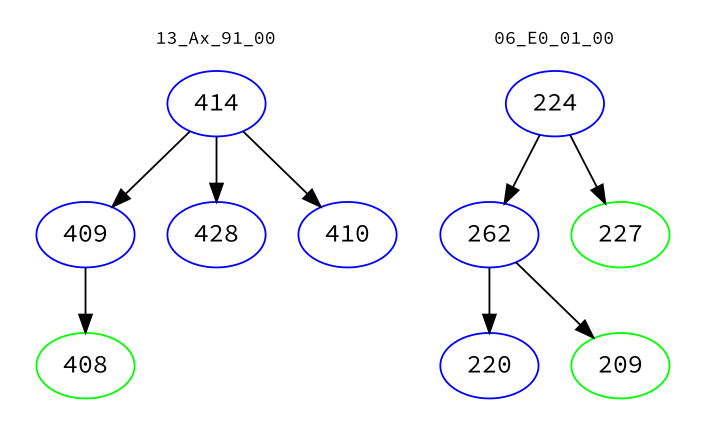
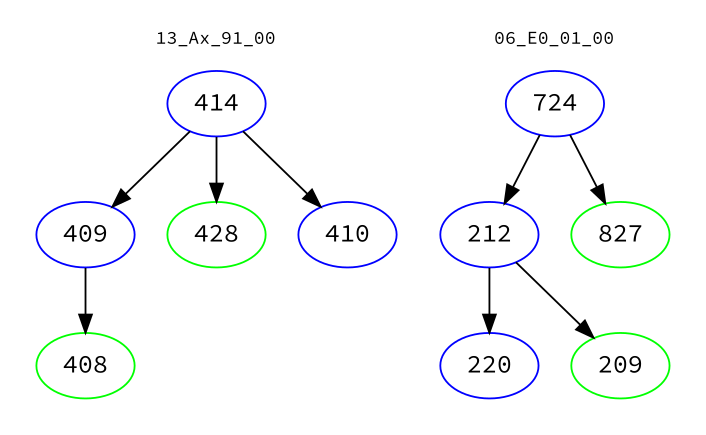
(555, 104) -> (555, 104)
(217, 235) -> (217, 235)
(489, 235) -> (489, 235)
(620, 235) -> (620, 235)
